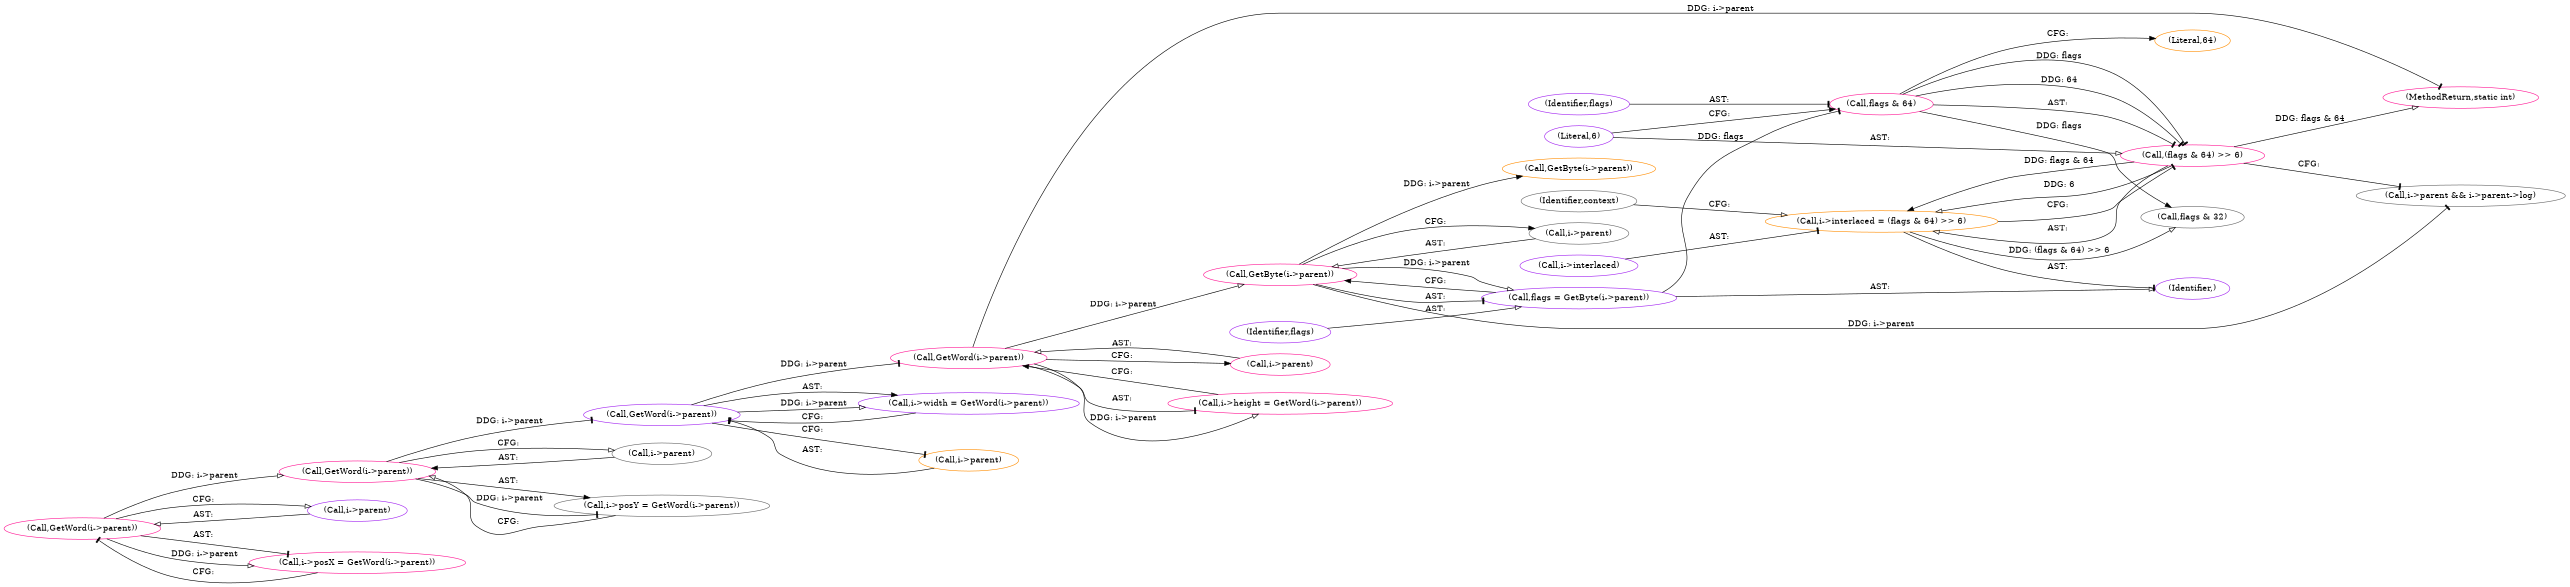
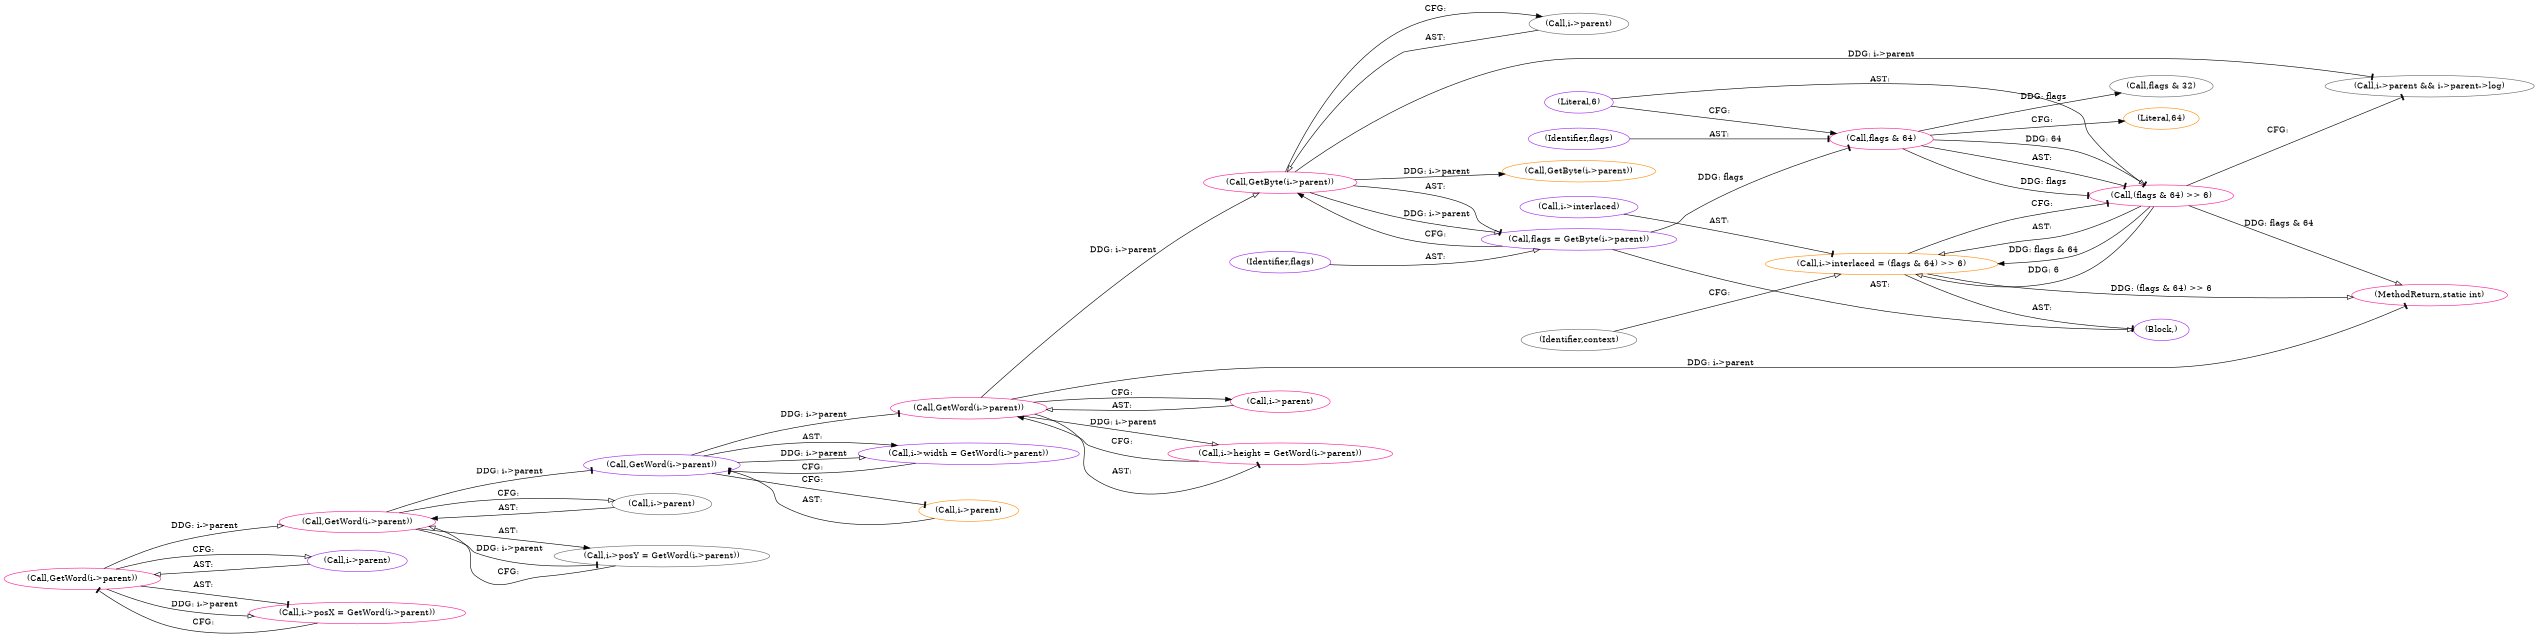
(2041, 259) -> (2137, 295)
(2193, 289) -> (2161, 330)
